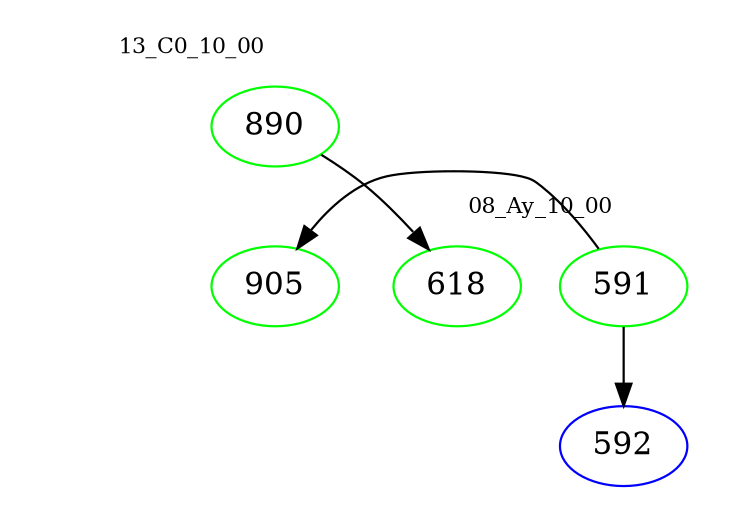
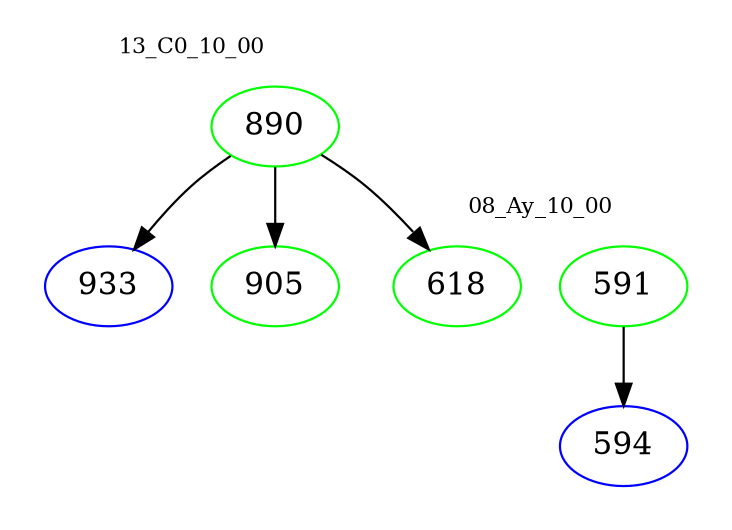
(461, 171) -> (275, 196)
none -> (109, 286)
(624, 446) -> (624, 446)
